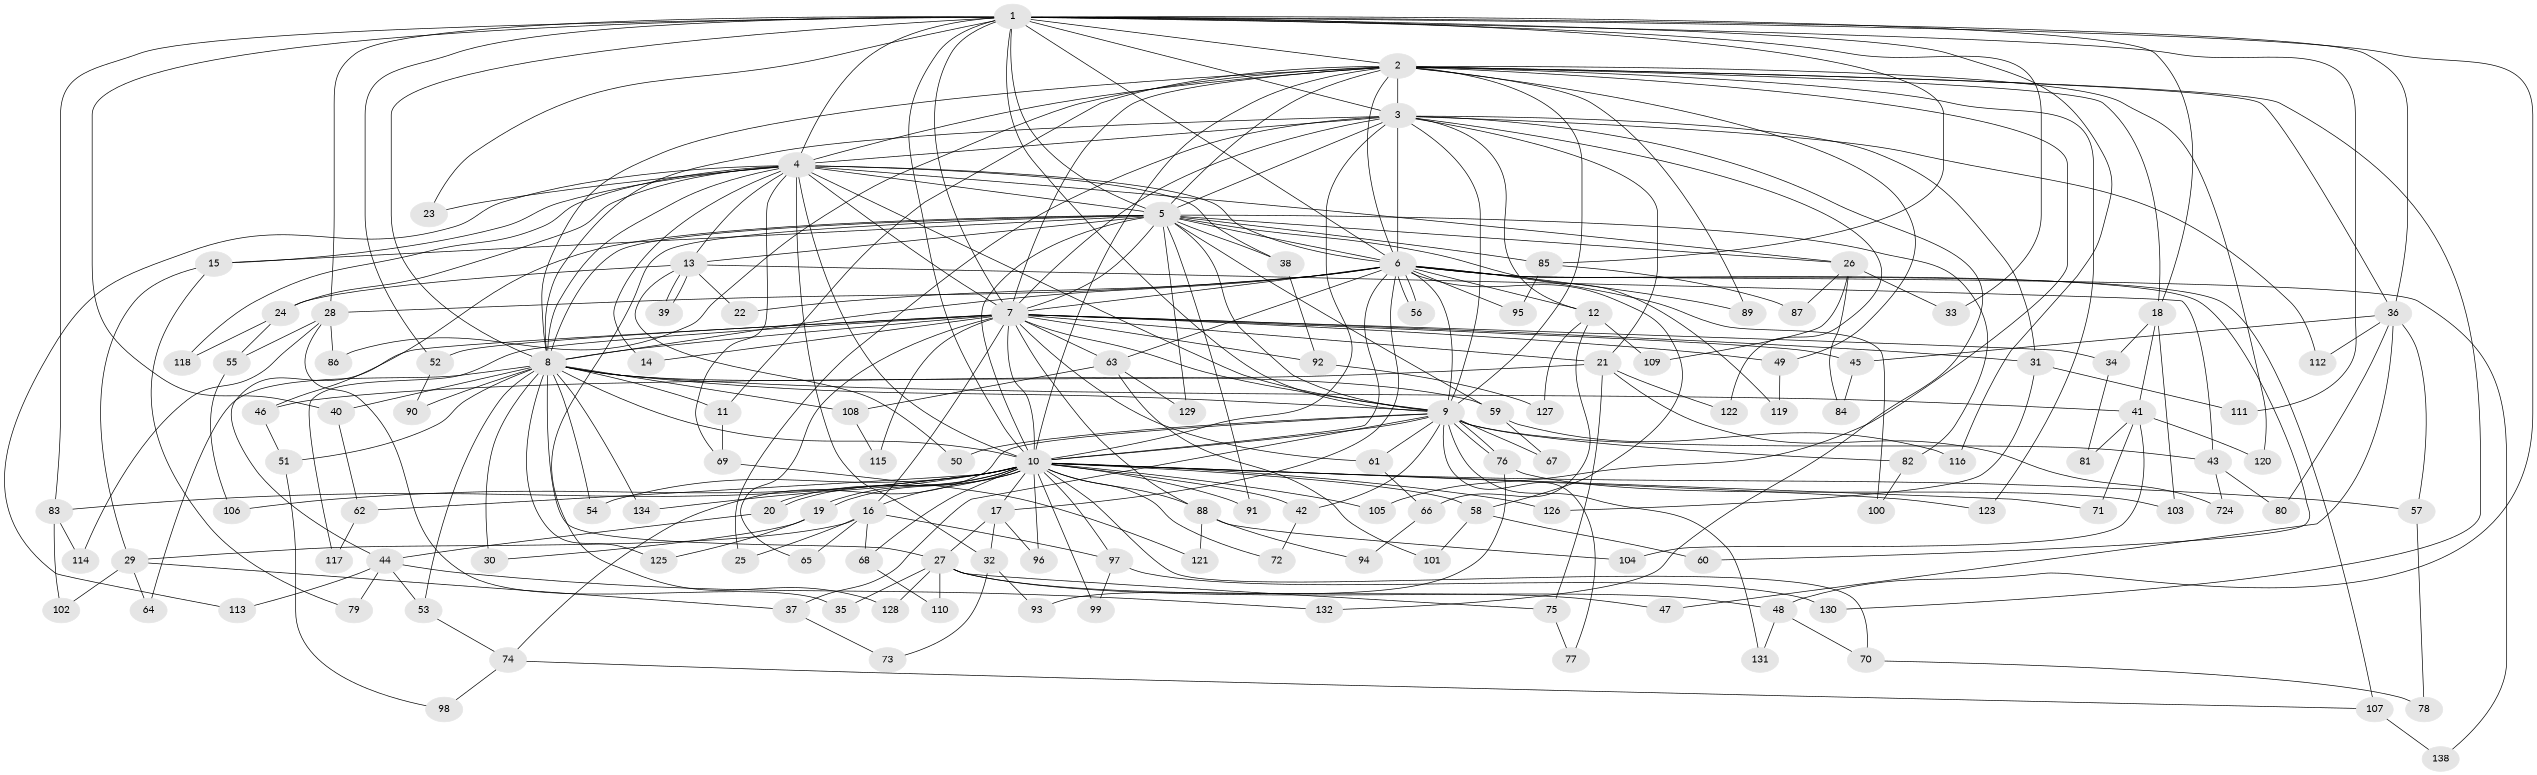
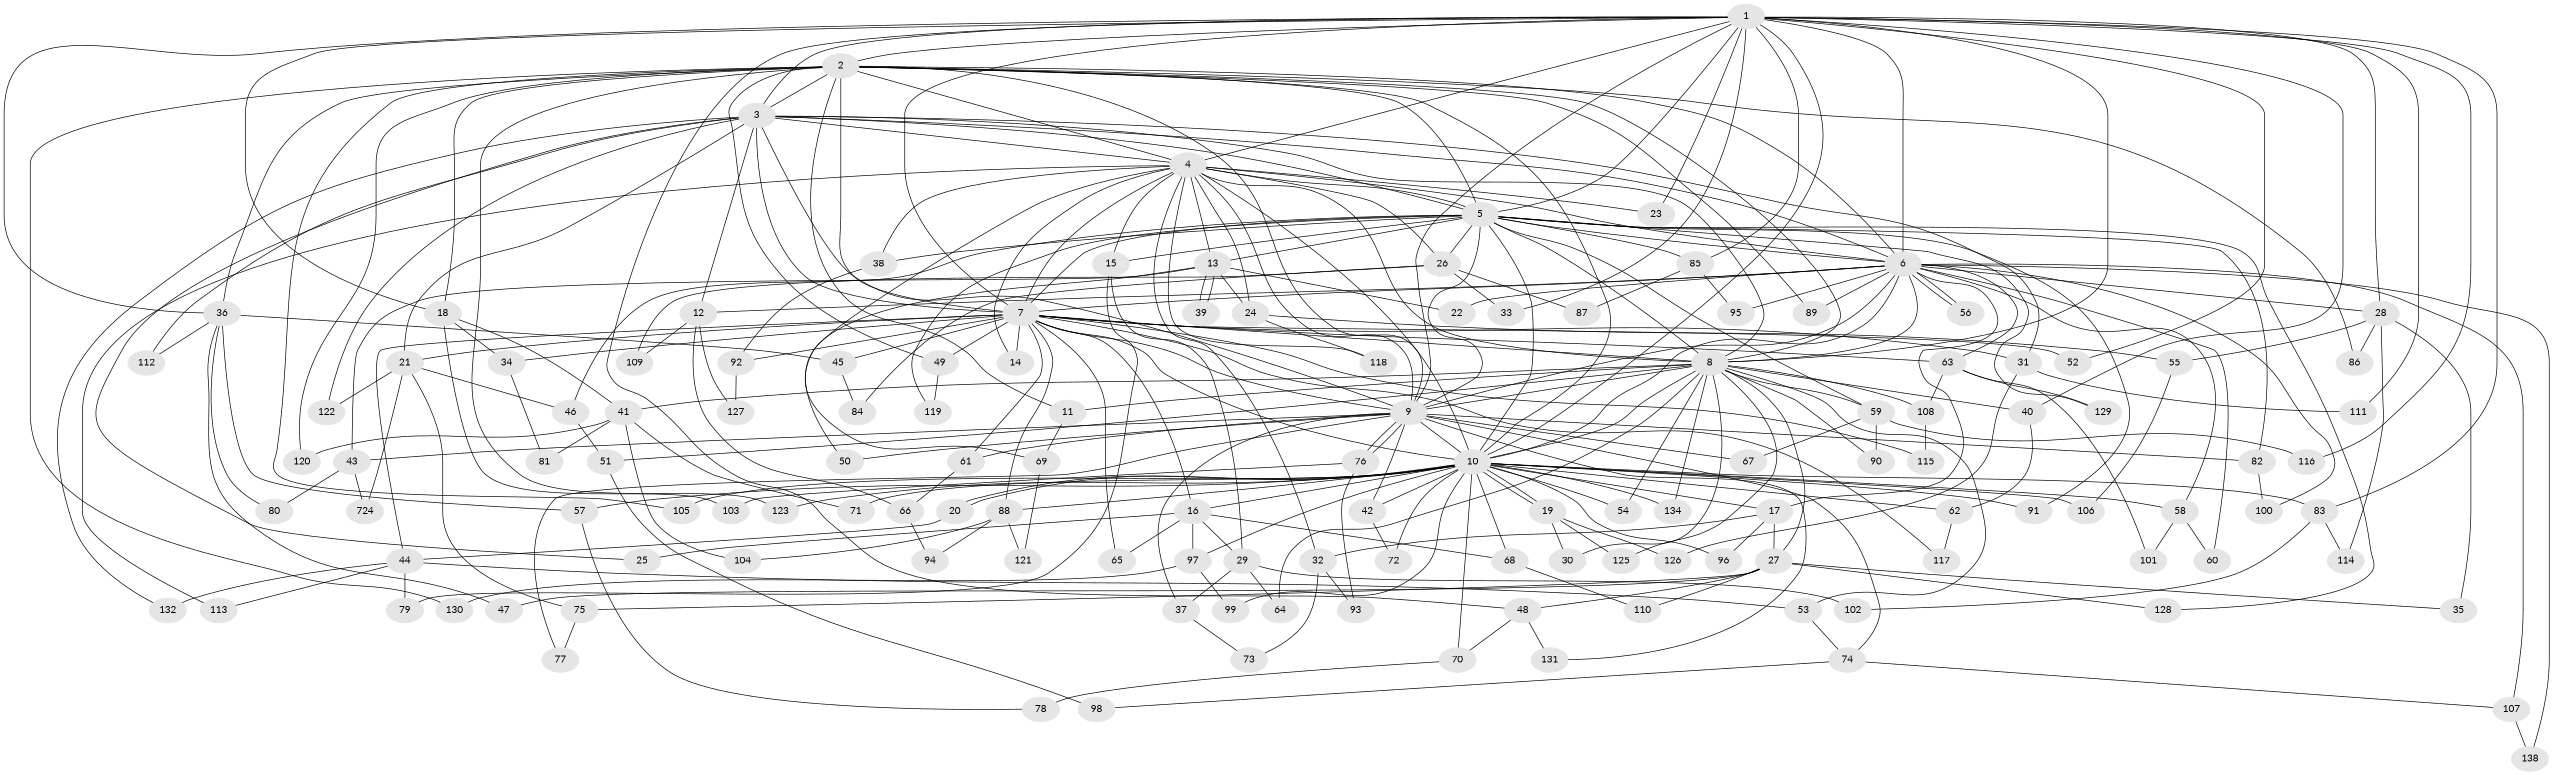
(1352, 349) -> none
(424, 386) -> (1876, 437)
(1294, 476) -> (1610, 536)
